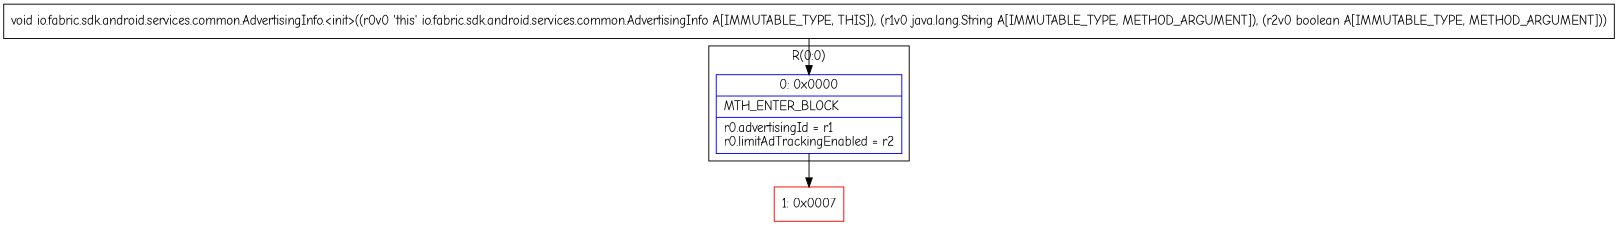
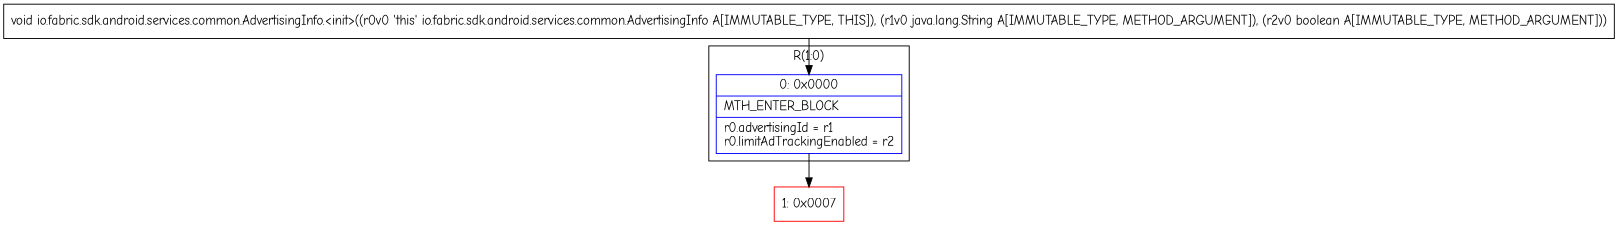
(809, 57) -> (809, 57)
